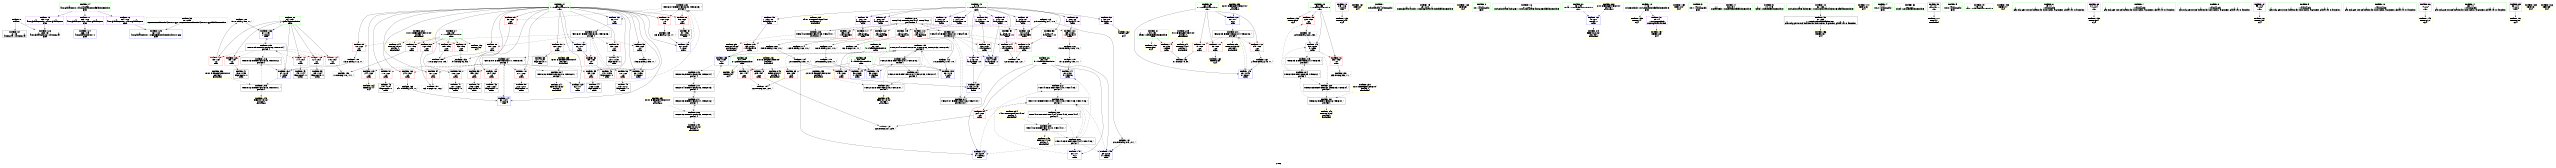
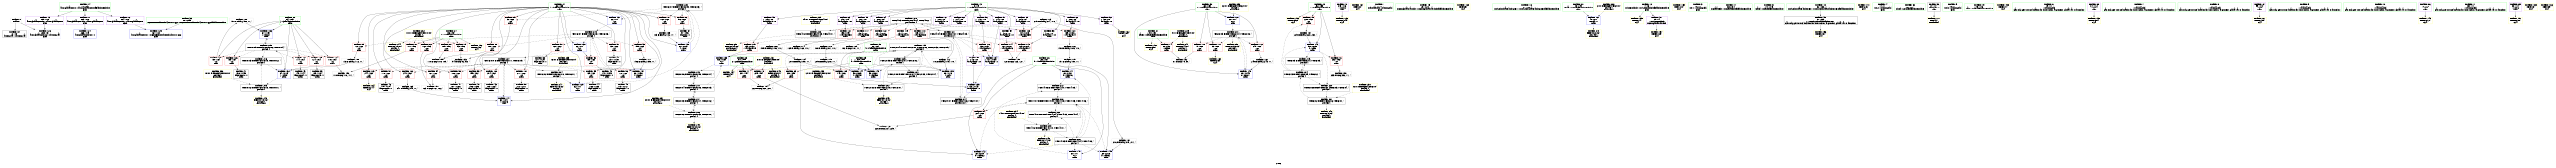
(1481, 7) -> none
none -> (845, 21)
(665, 23) -> (665, 23)
